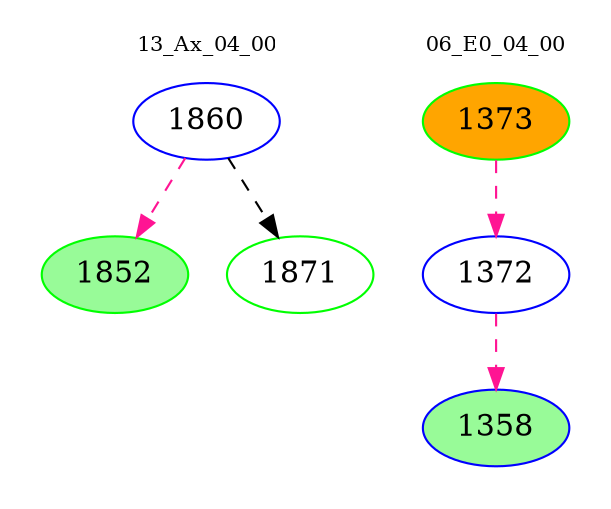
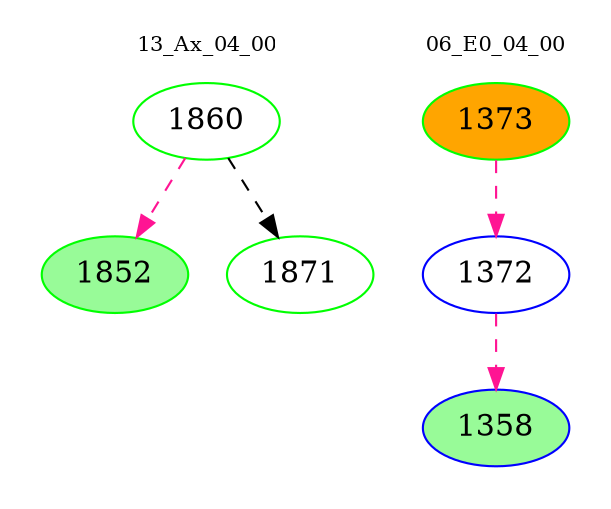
(207, 121) -> (207, 121)
